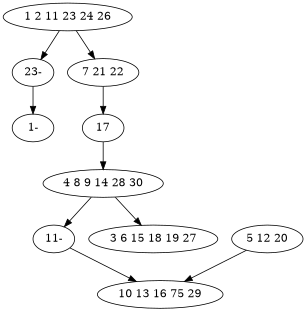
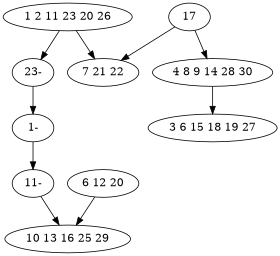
(68, 17) -> (68, 17)
(103, 96) -> (151, 42)
(80, 209) -> (33, 152)
(267, 239) -> (103, 183)
(160, 294) -> (68, 239)
